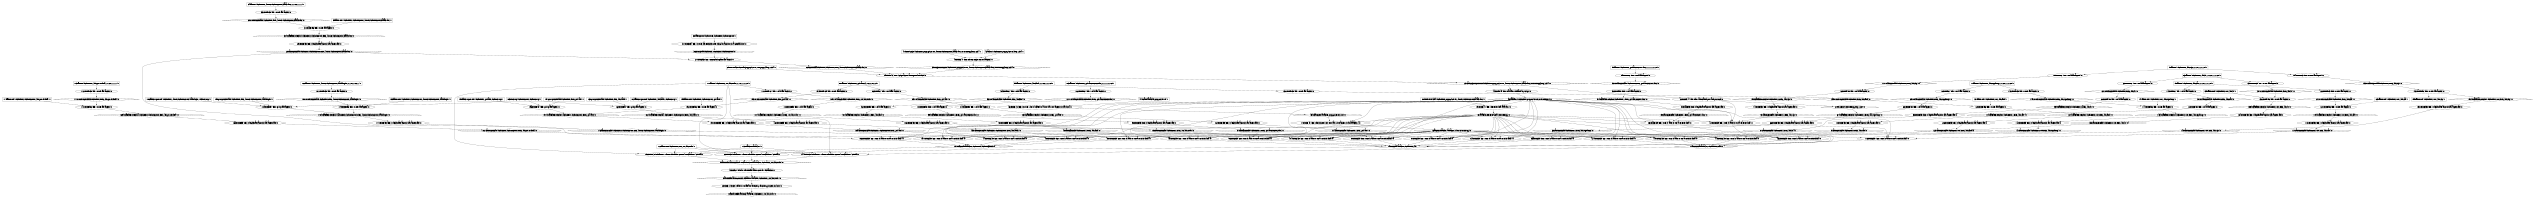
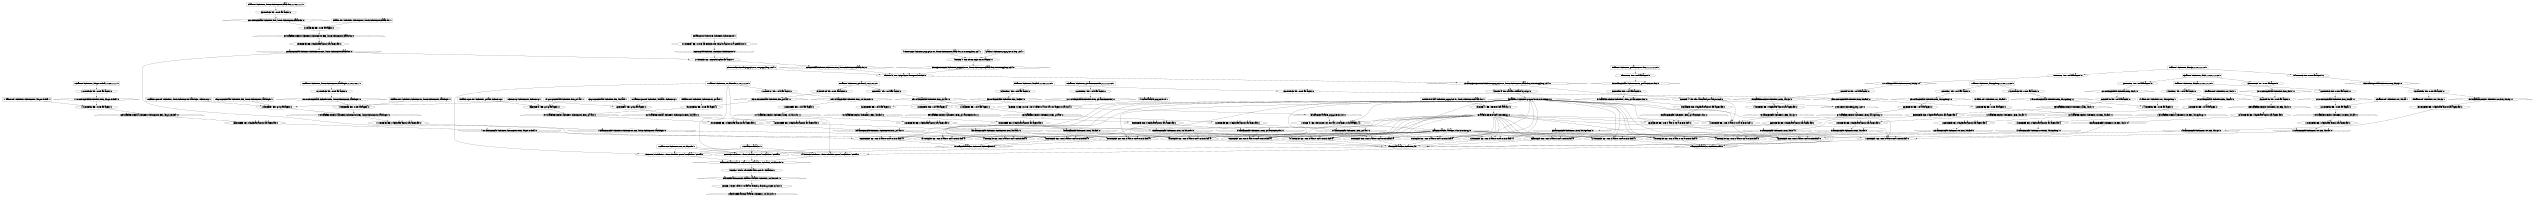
(2032, 127) -> (1966, 136)
